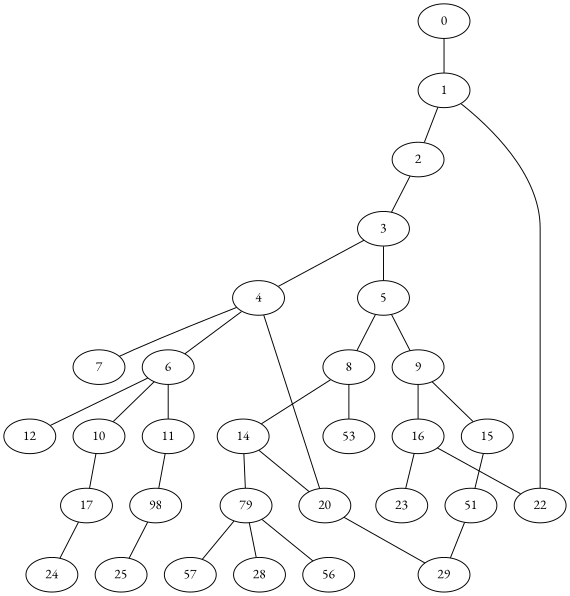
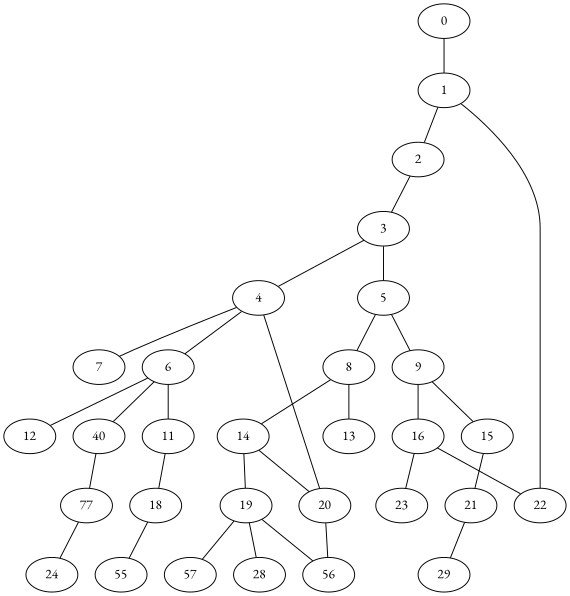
(99, 436) -> (99, 436)
(349, 436) -> (349, 436)
(86, 506) -> (86, 506)
(156, 506) -> (156, 506)
(246, 506) -> (246, 506)
(471, 506) -> (471, 506)
(384, 540) -> (327, 540)
(121, 575) -> (121, 575)
